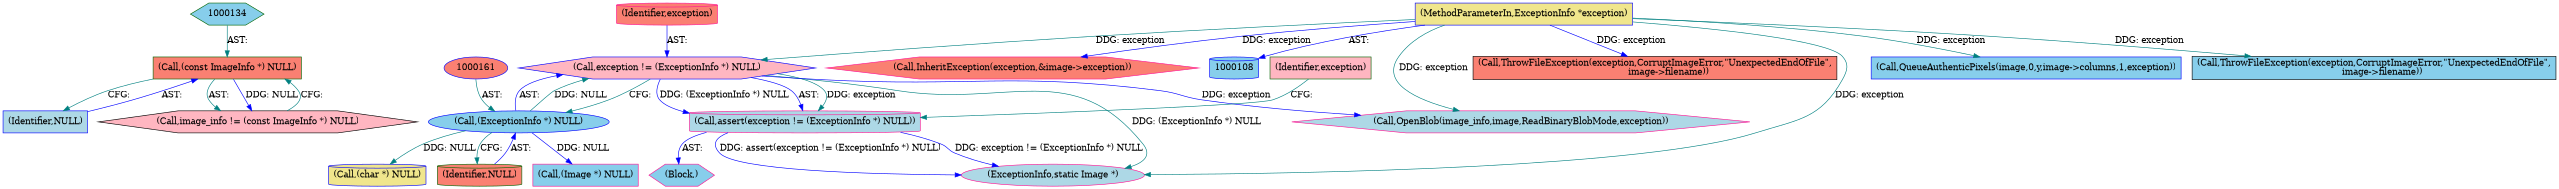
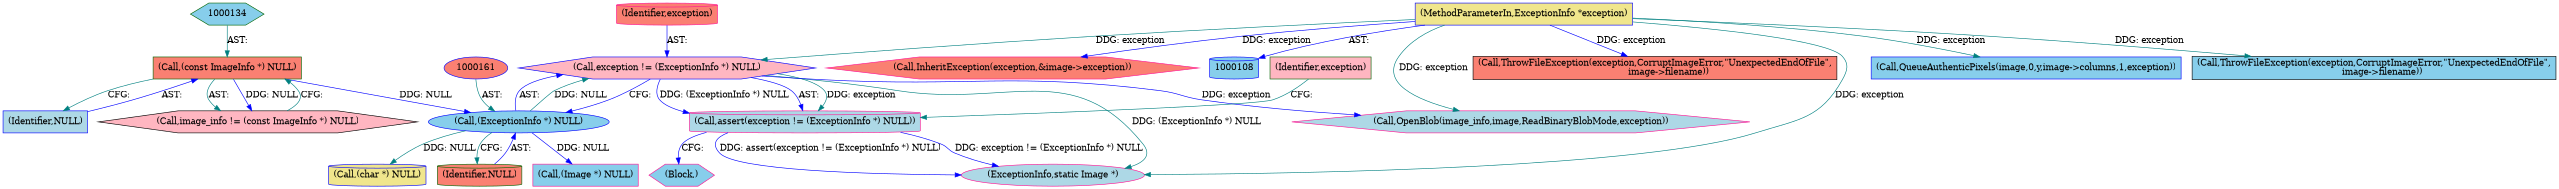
none -> (375, 95)
(612, 98) -> (612, 98)
(694, 149) -> (694, 149)
